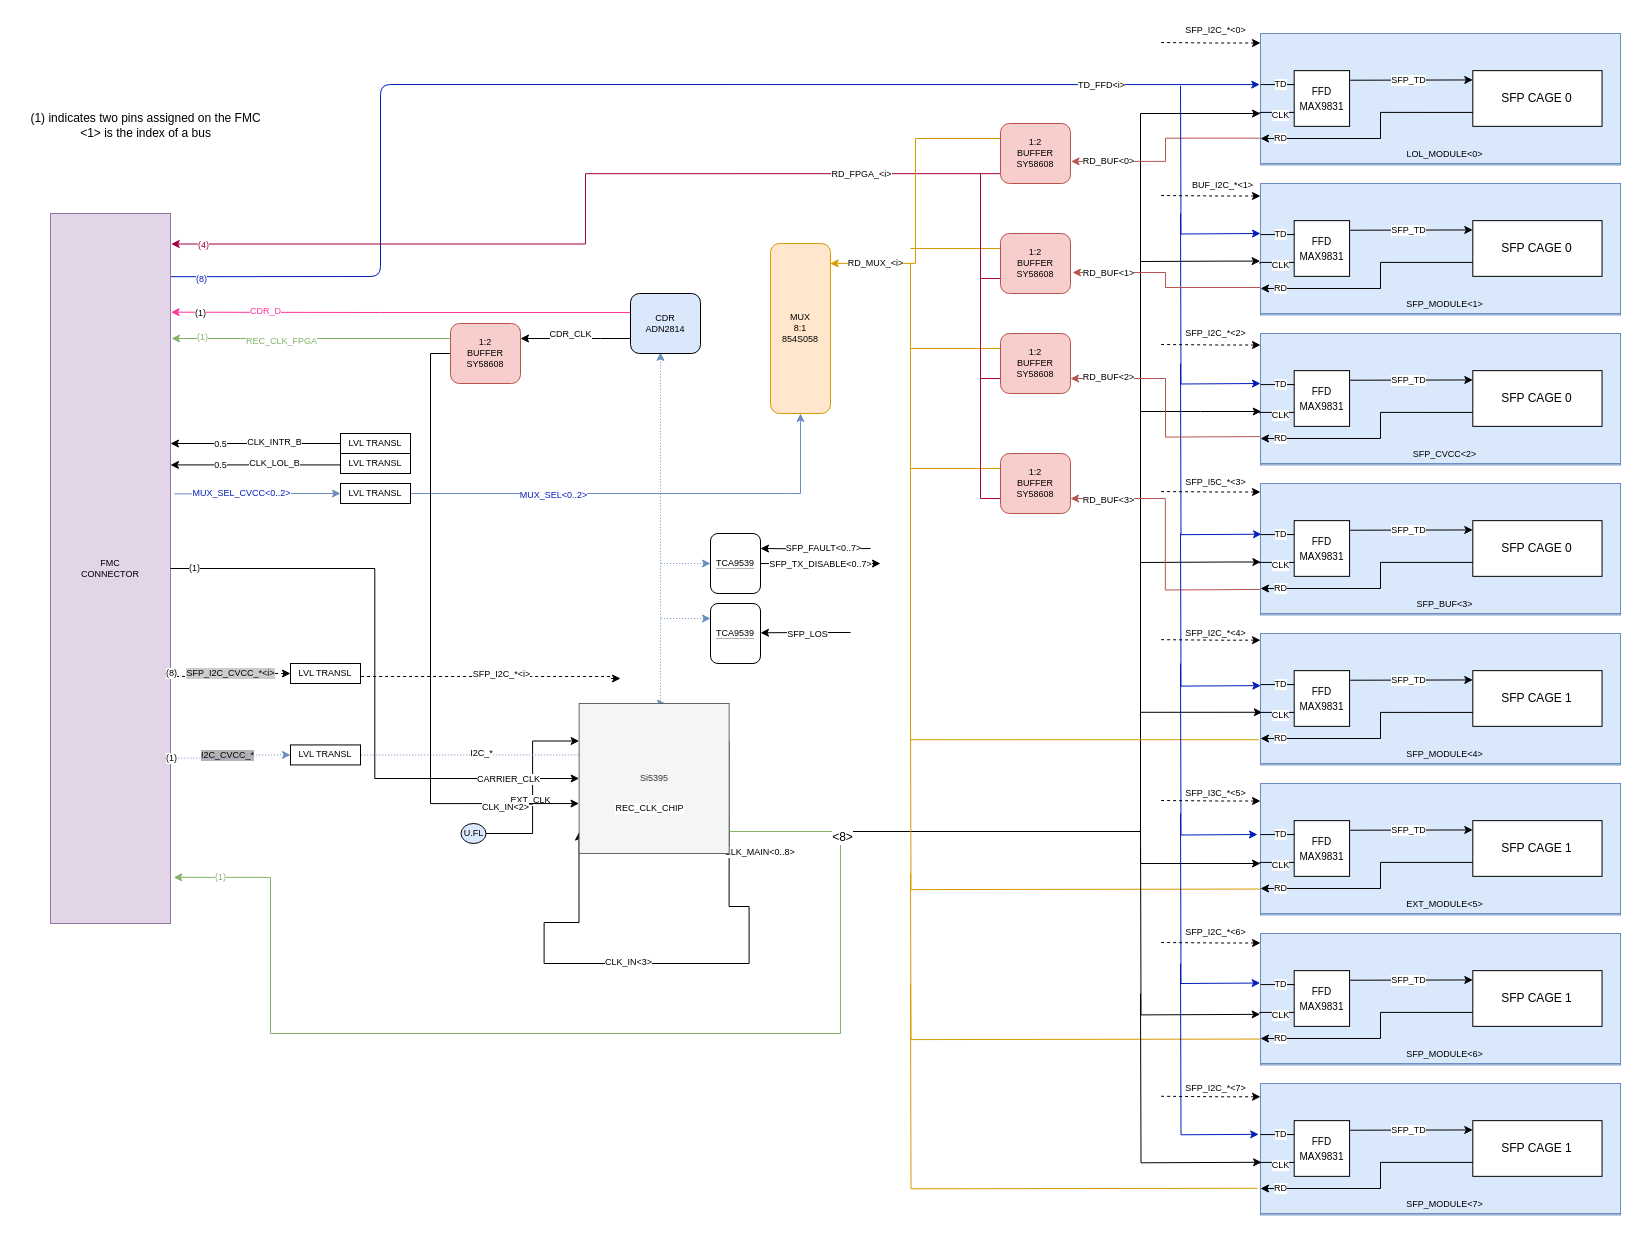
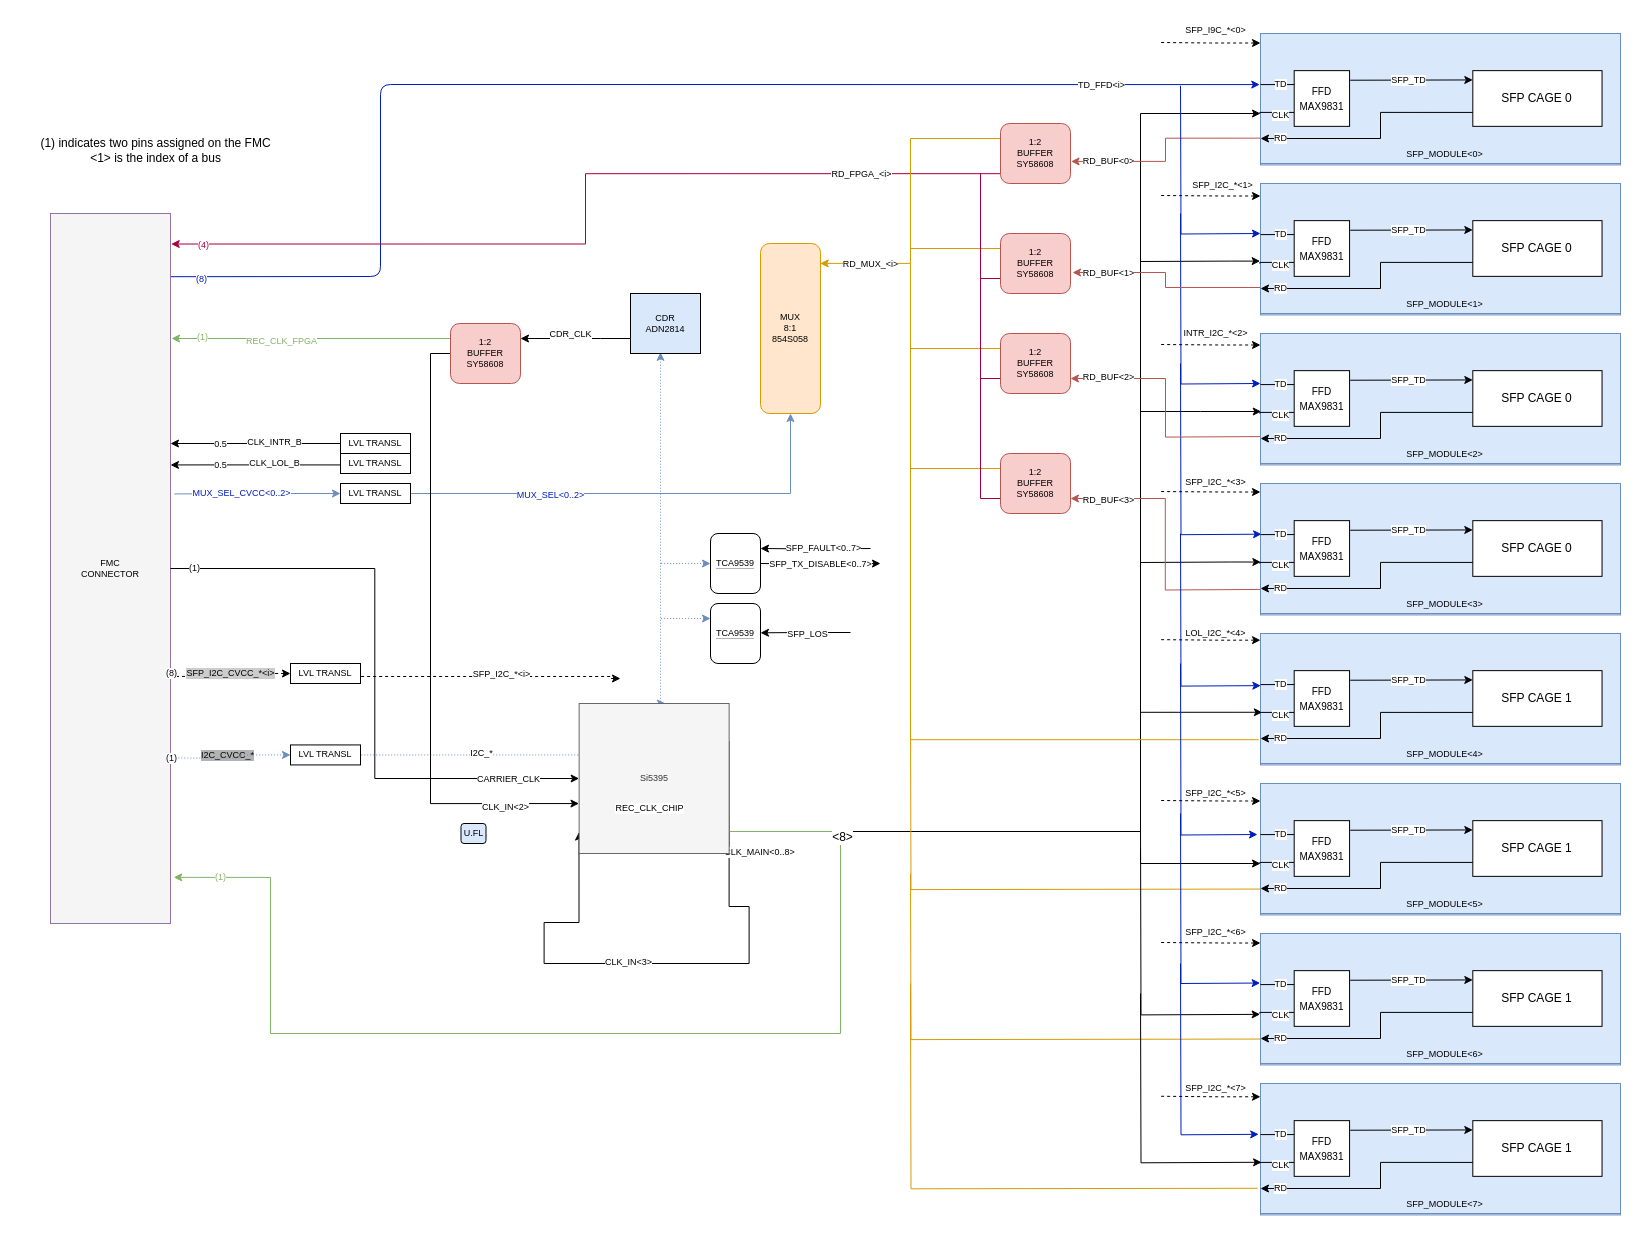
(1216, 31) -> (1216, 31)
(146, 119) -> (156, 144)
(1445, 155) -> (1445, 155)
(1223, 186) -> (1223, 186)
(406, 313) -> none
(666, 324) -> (666, 324)
(801, 329) -> (791, 329)
(1216, 334) -> (1216, 334)
(1445, 455) -> (1445, 455)
(1216, 483) -> (1216, 483)
(111, 569) -> (111, 569)
(1445, 605) -> (1445, 605)
(1216, 634) -> (1216, 634)
(1216, 794) -> (1216, 794)
(533, 831) -> none
(474, 834) -> (474, 834)
(1445, 905) -> (1445, 905)
